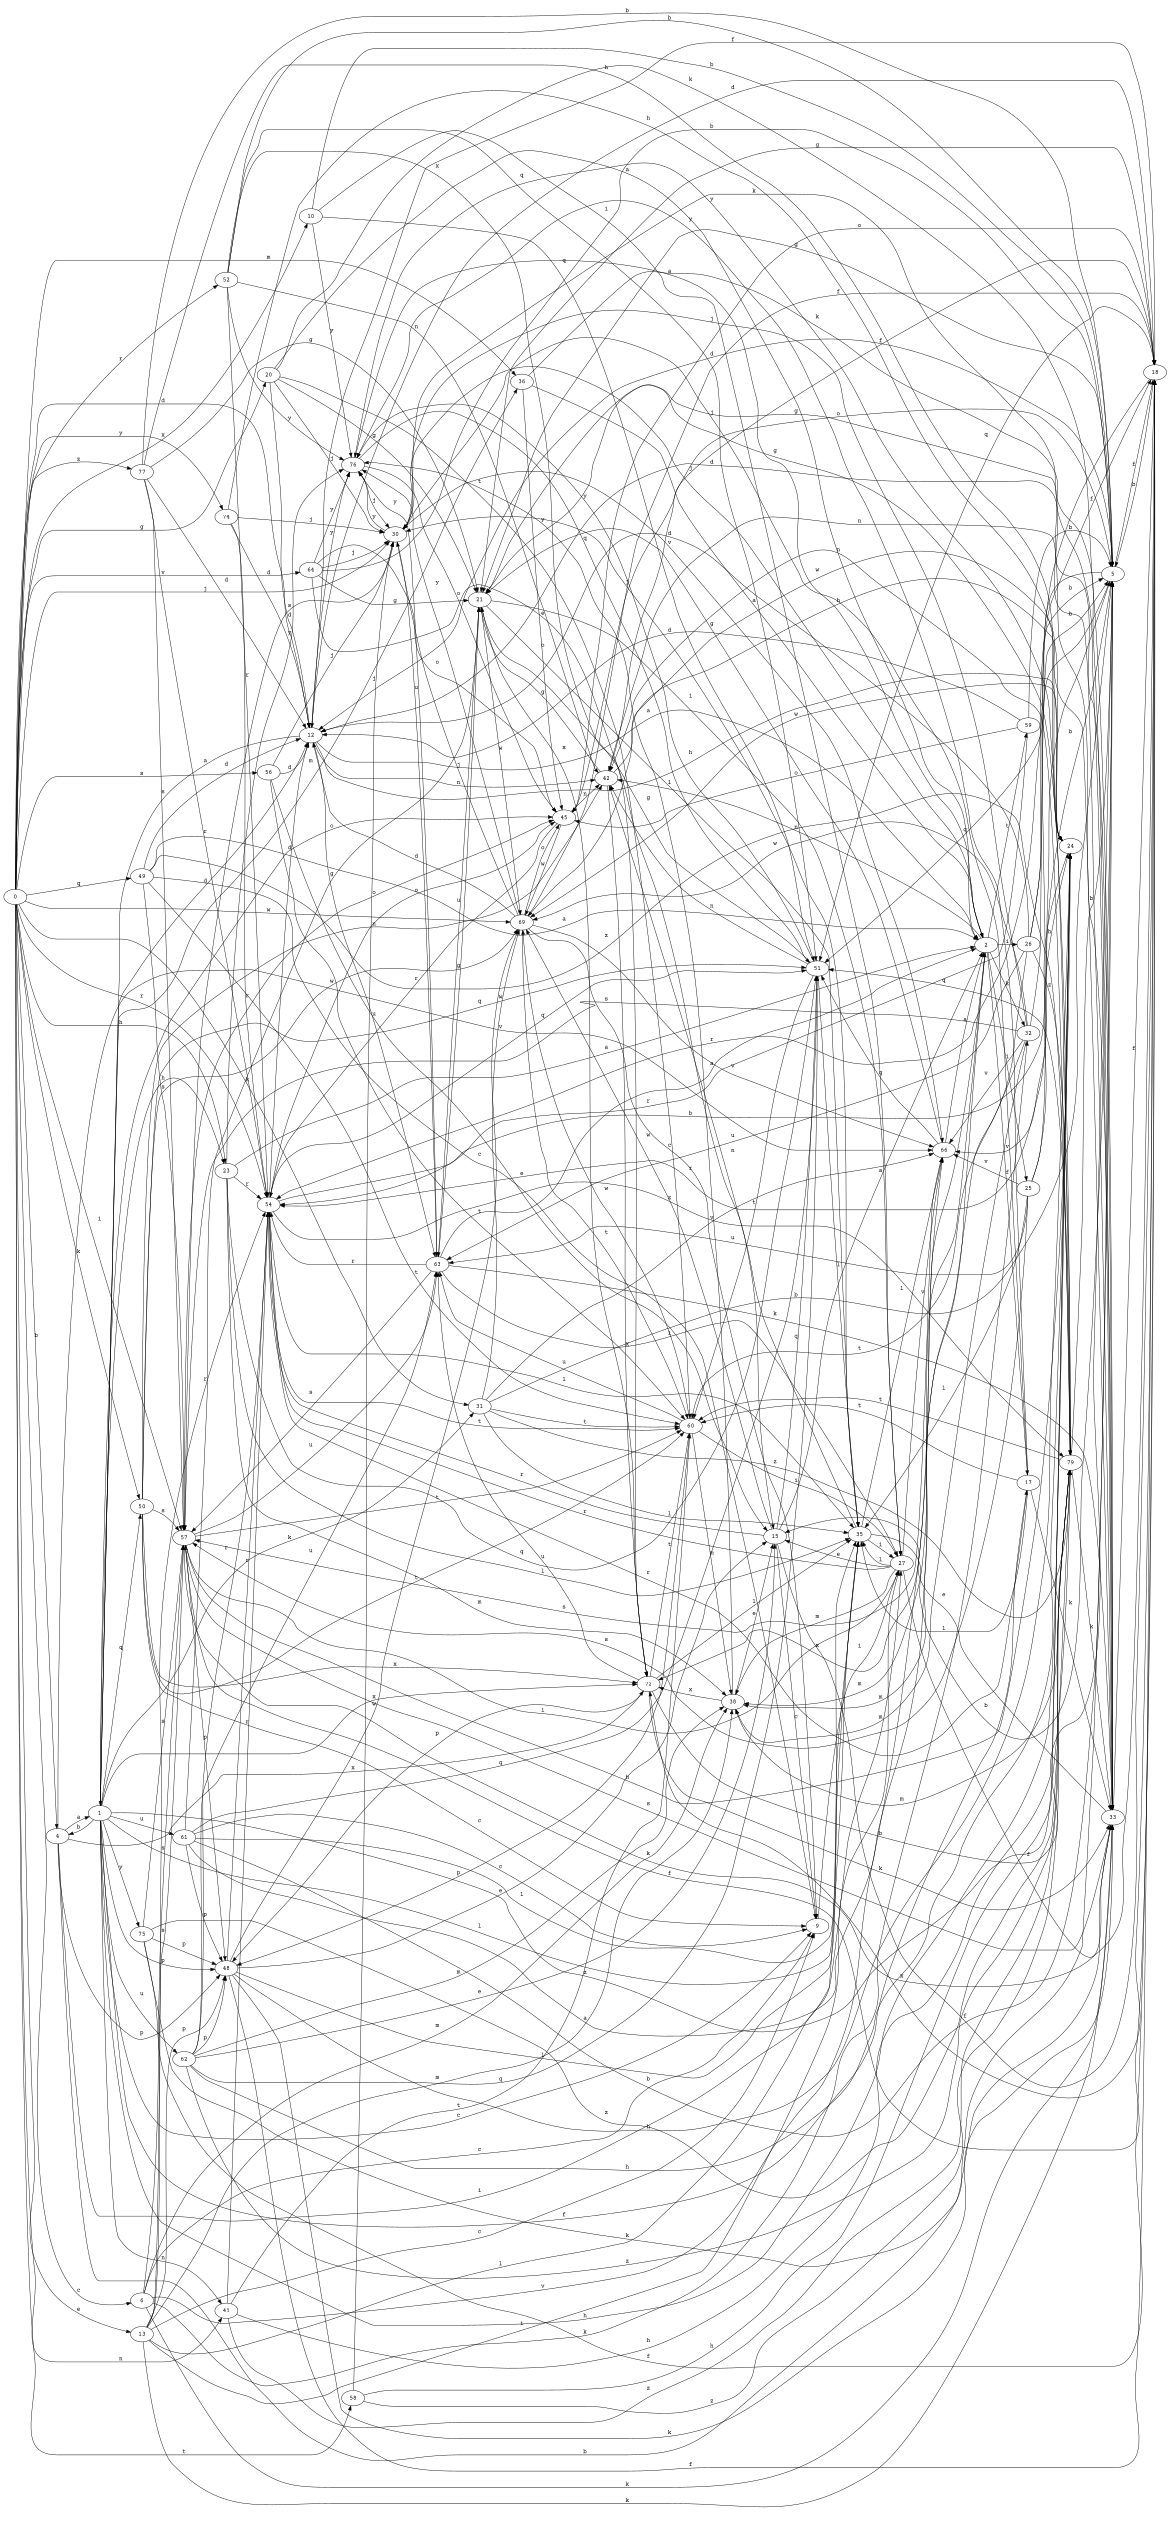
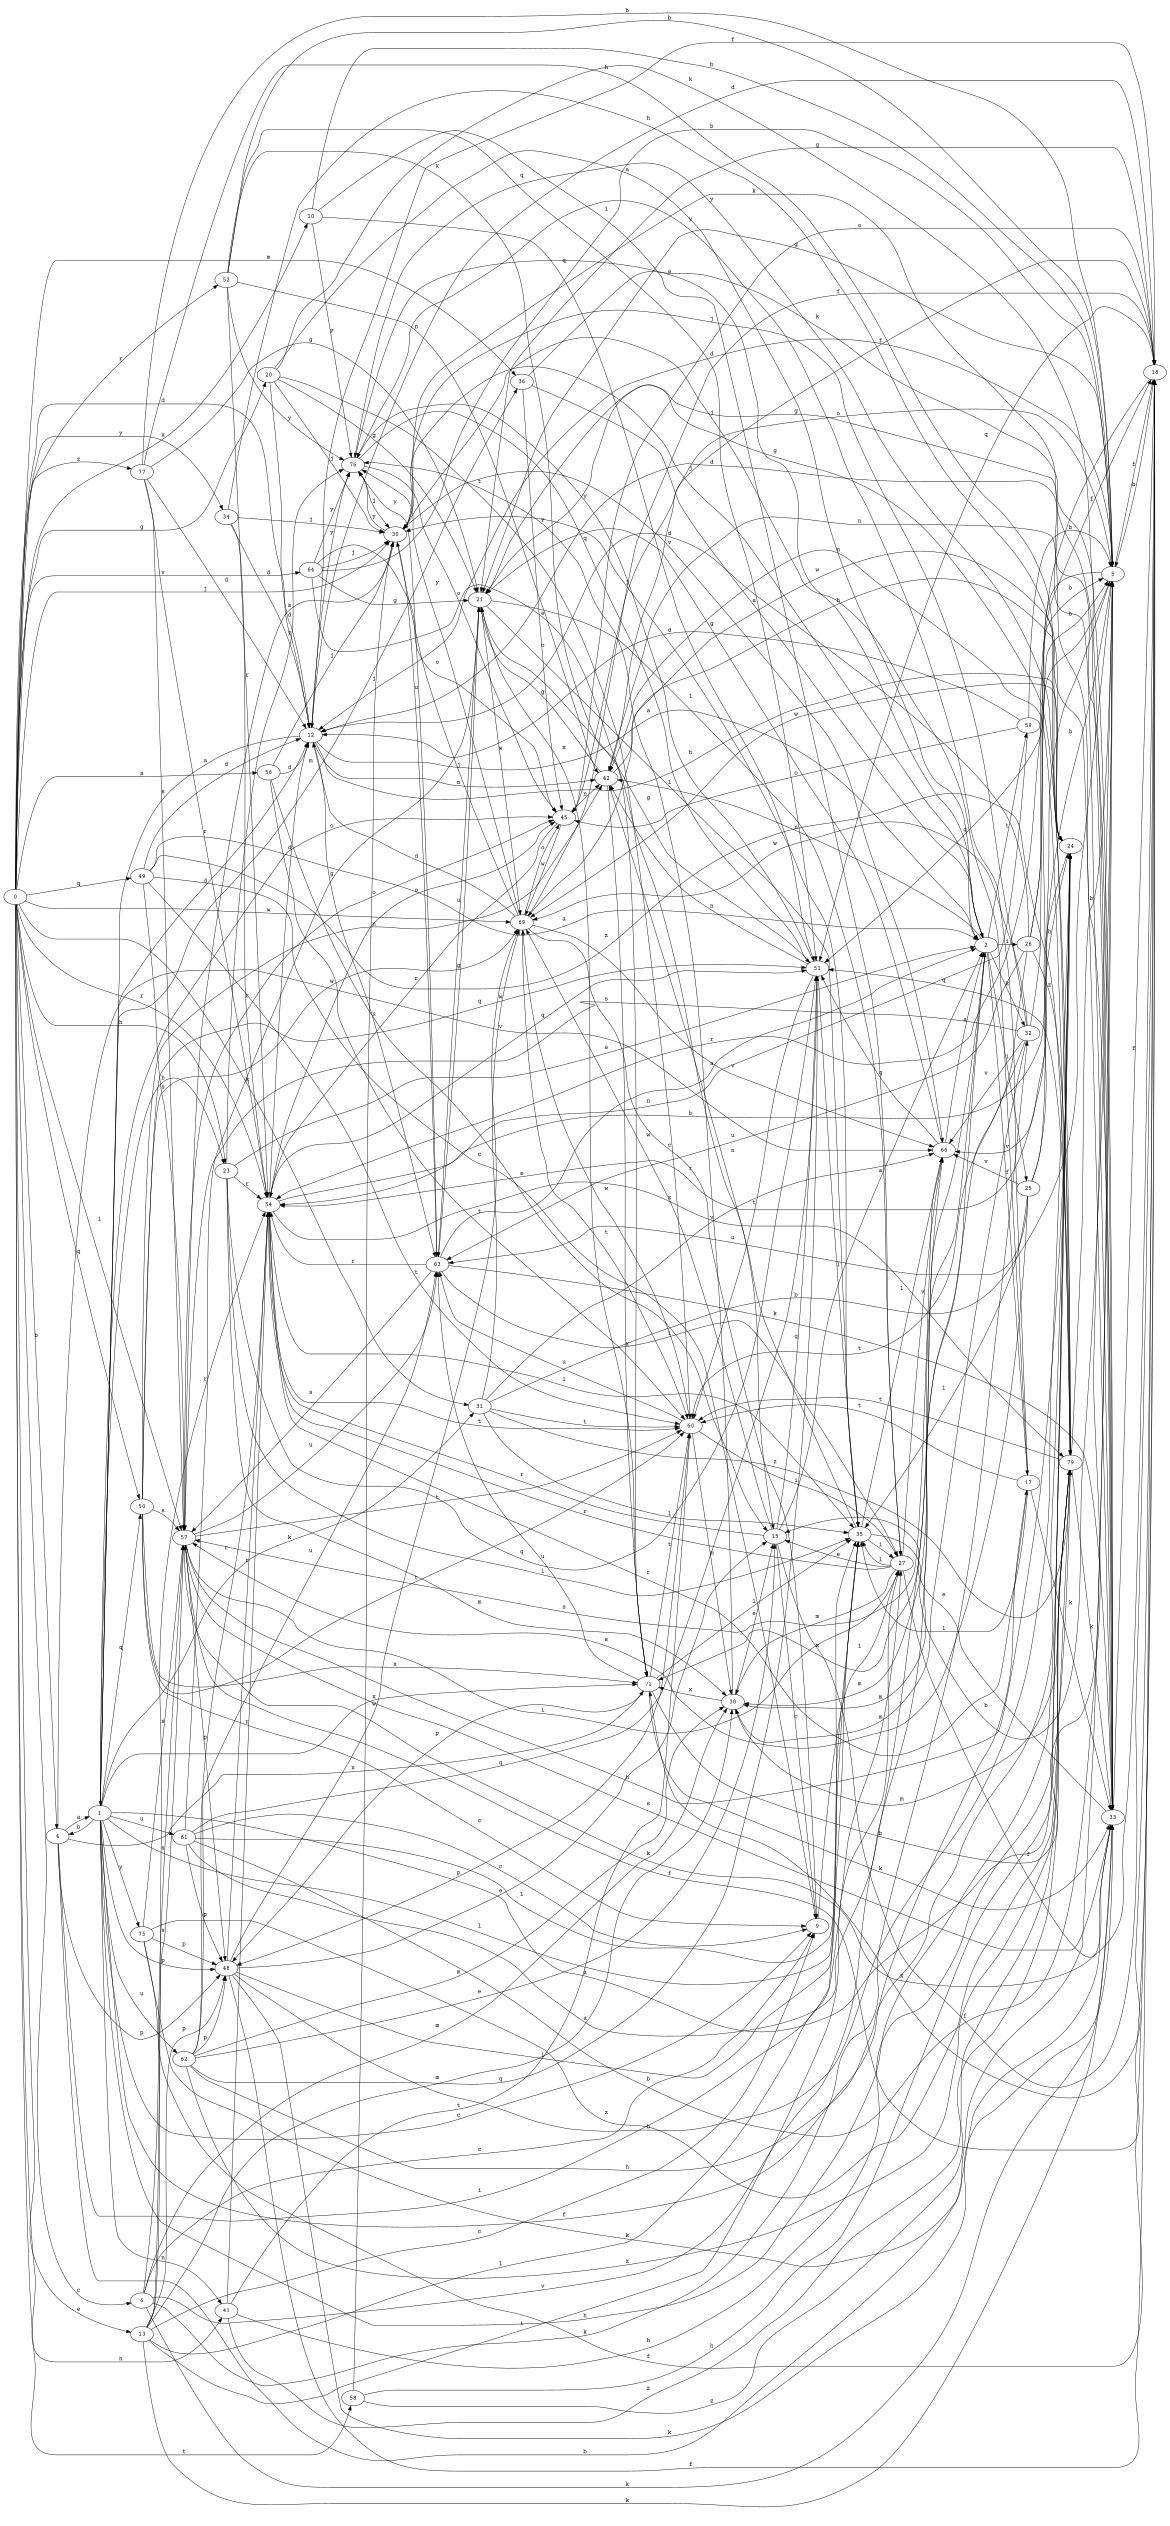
(226, 517) -> (226, 517)
(649, 1101) -> (649, 1101)
(79, 1251) -> (79, 1251)
